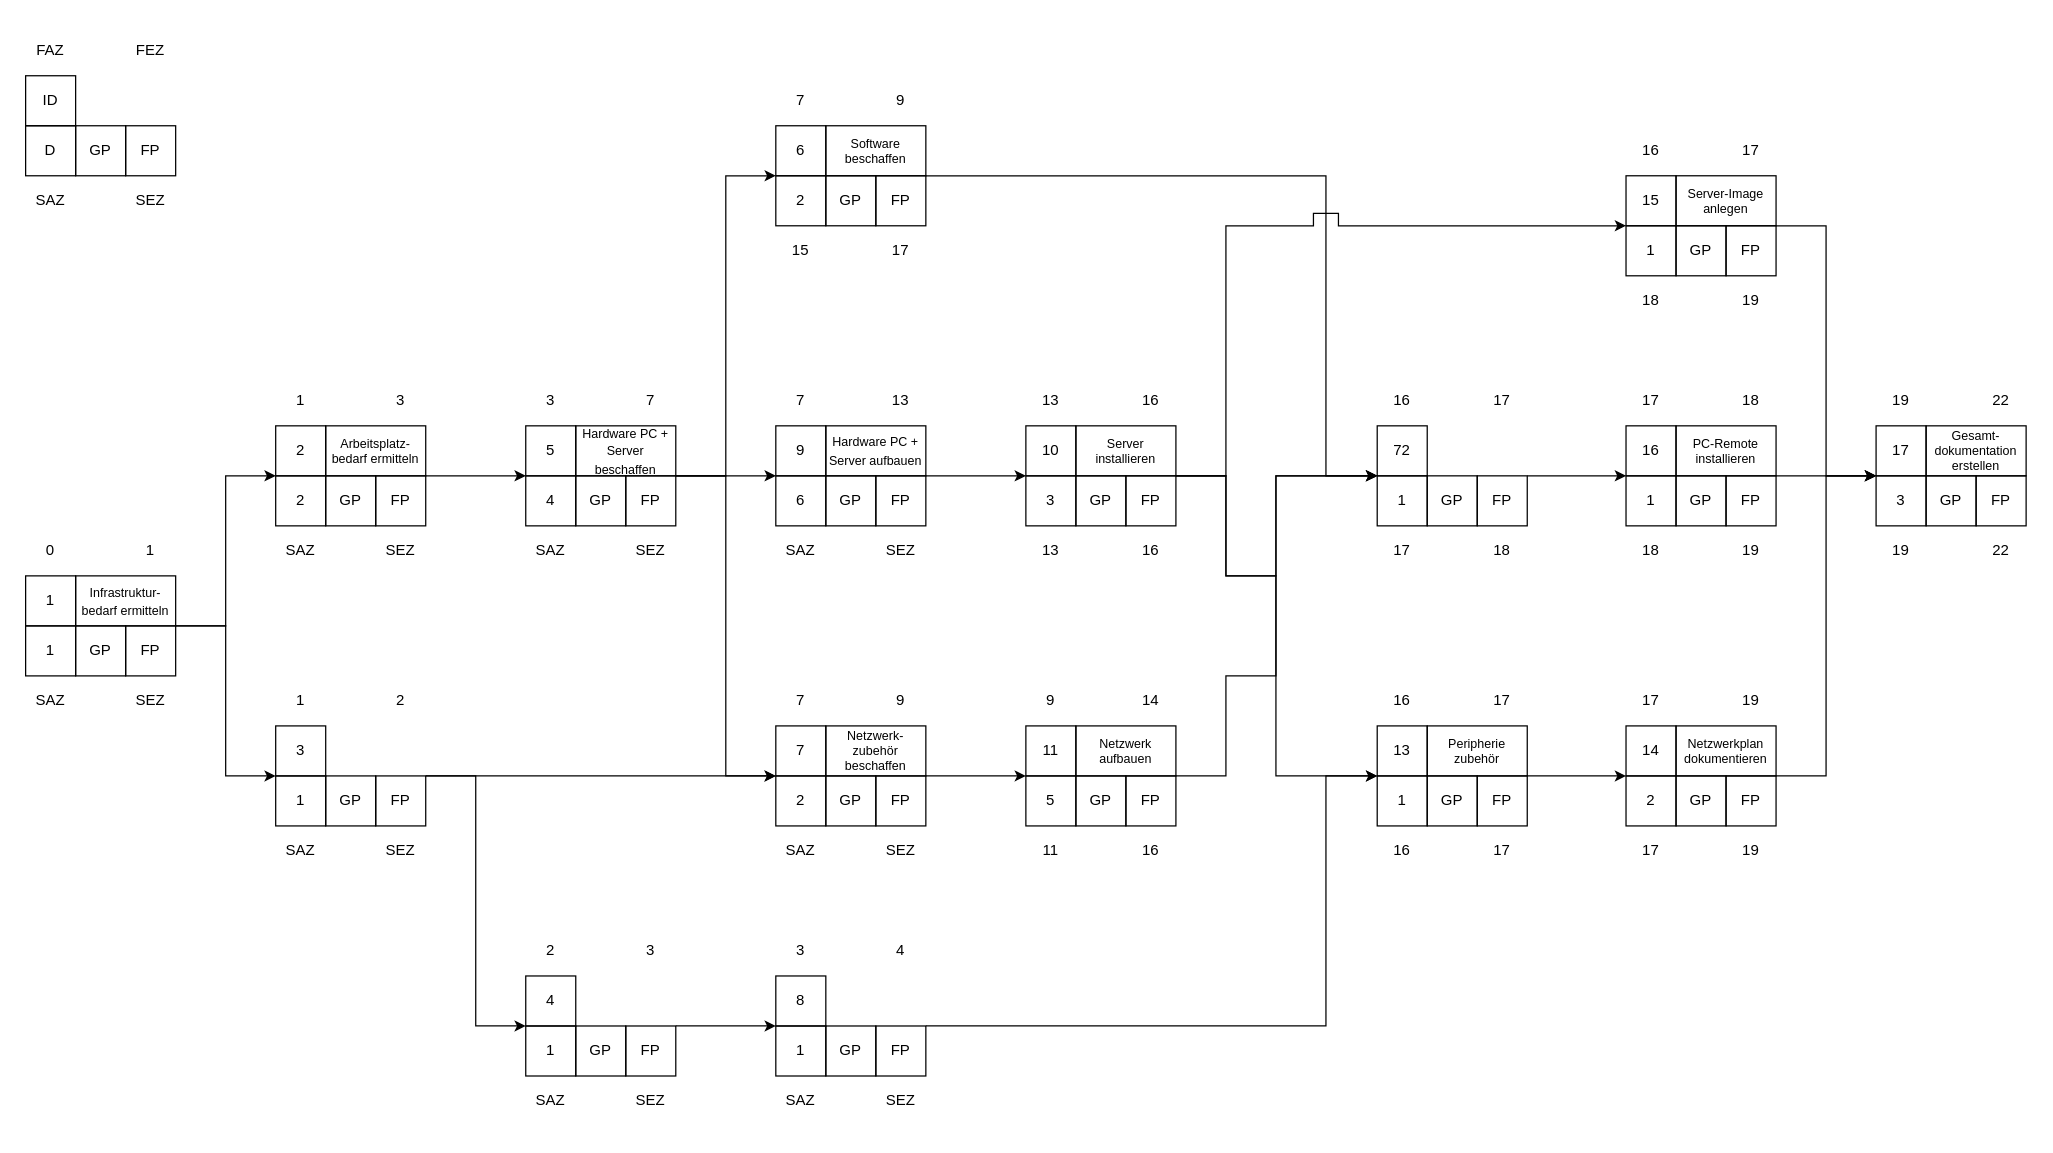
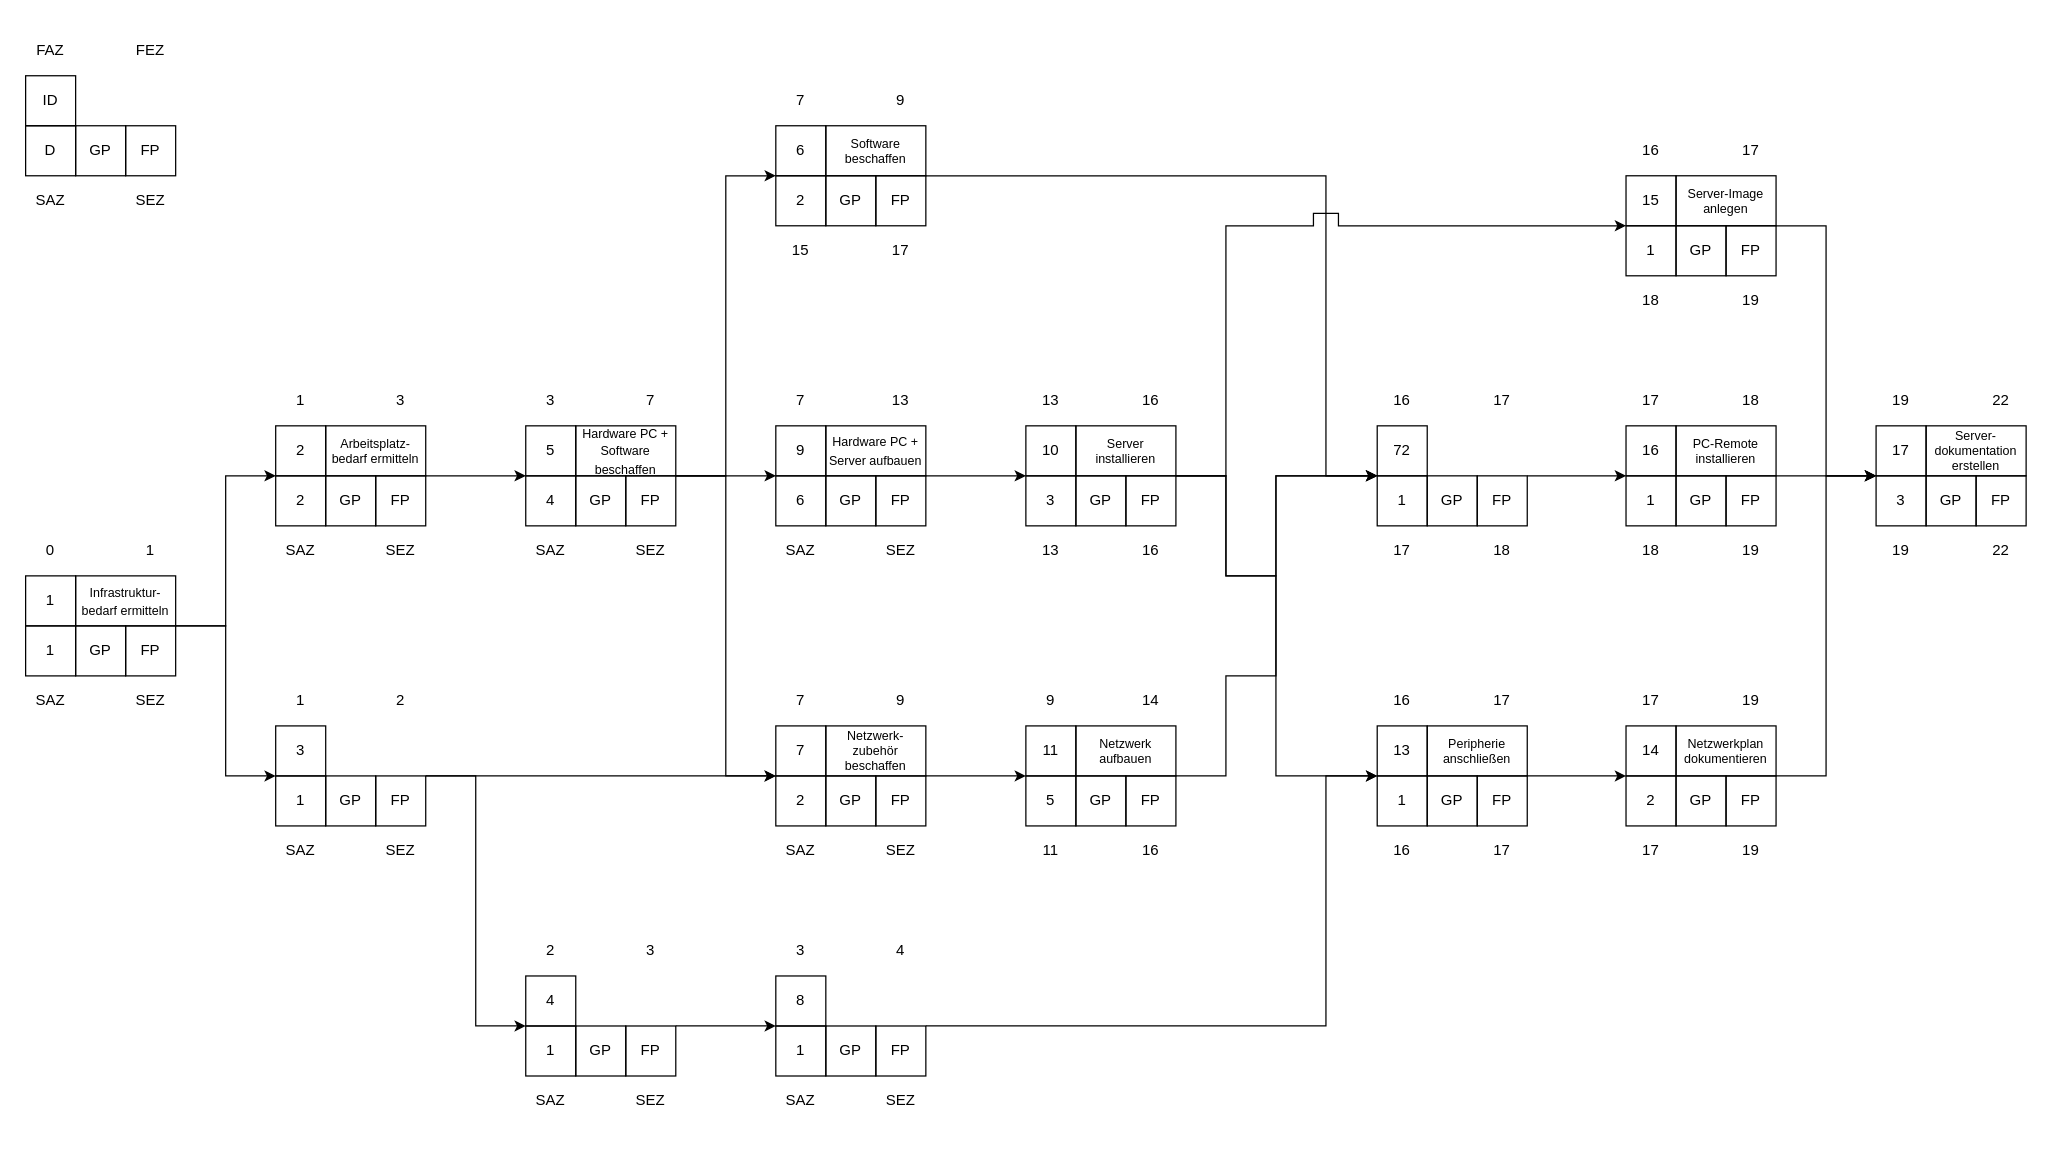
(626, 451) -> (626, 451)
(1976, 451) -> (1976, 451)
(1477, 751) -> (1477, 751)
